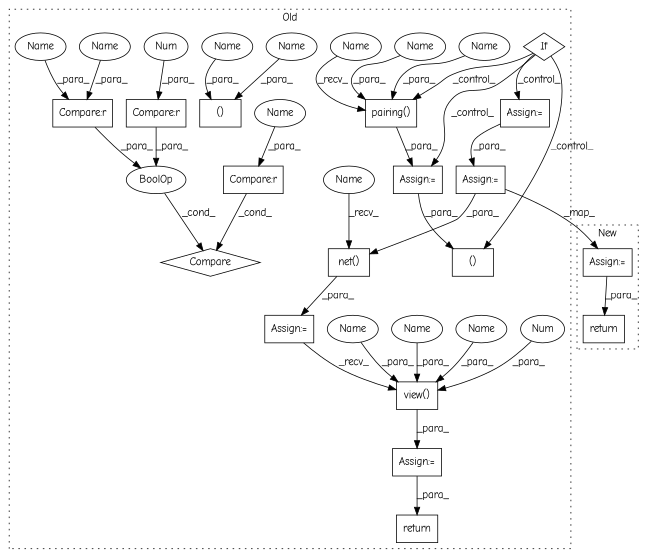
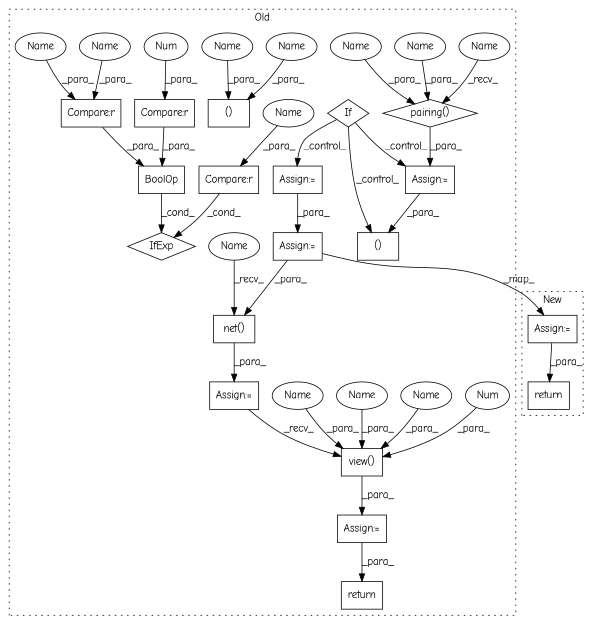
(474, 68) -> none
(391, 113) -> (430, 113)
(156, 180) -> (161, 180)
(210, 262) -> (161, 246)
